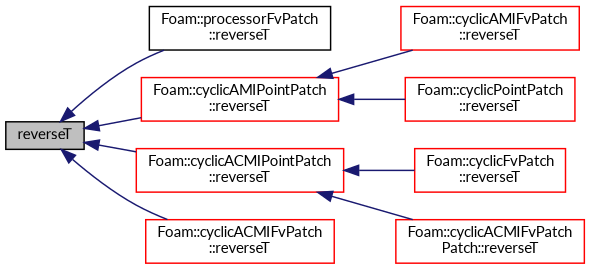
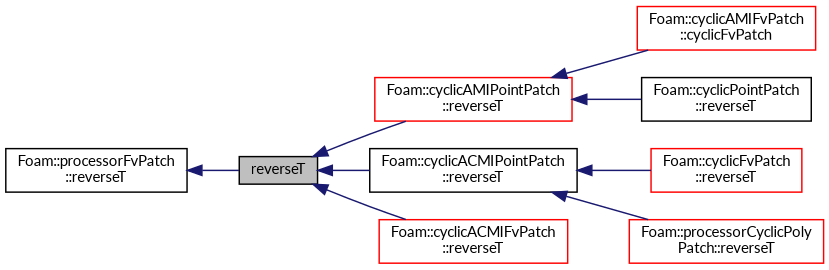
(490, 28) -> (726, 28)
(115, 77) -> (221, 170)
(490, 99) -> (726, 99)
(240, 170) -> (473, 170)
(490, 241) -> (726, 241)
